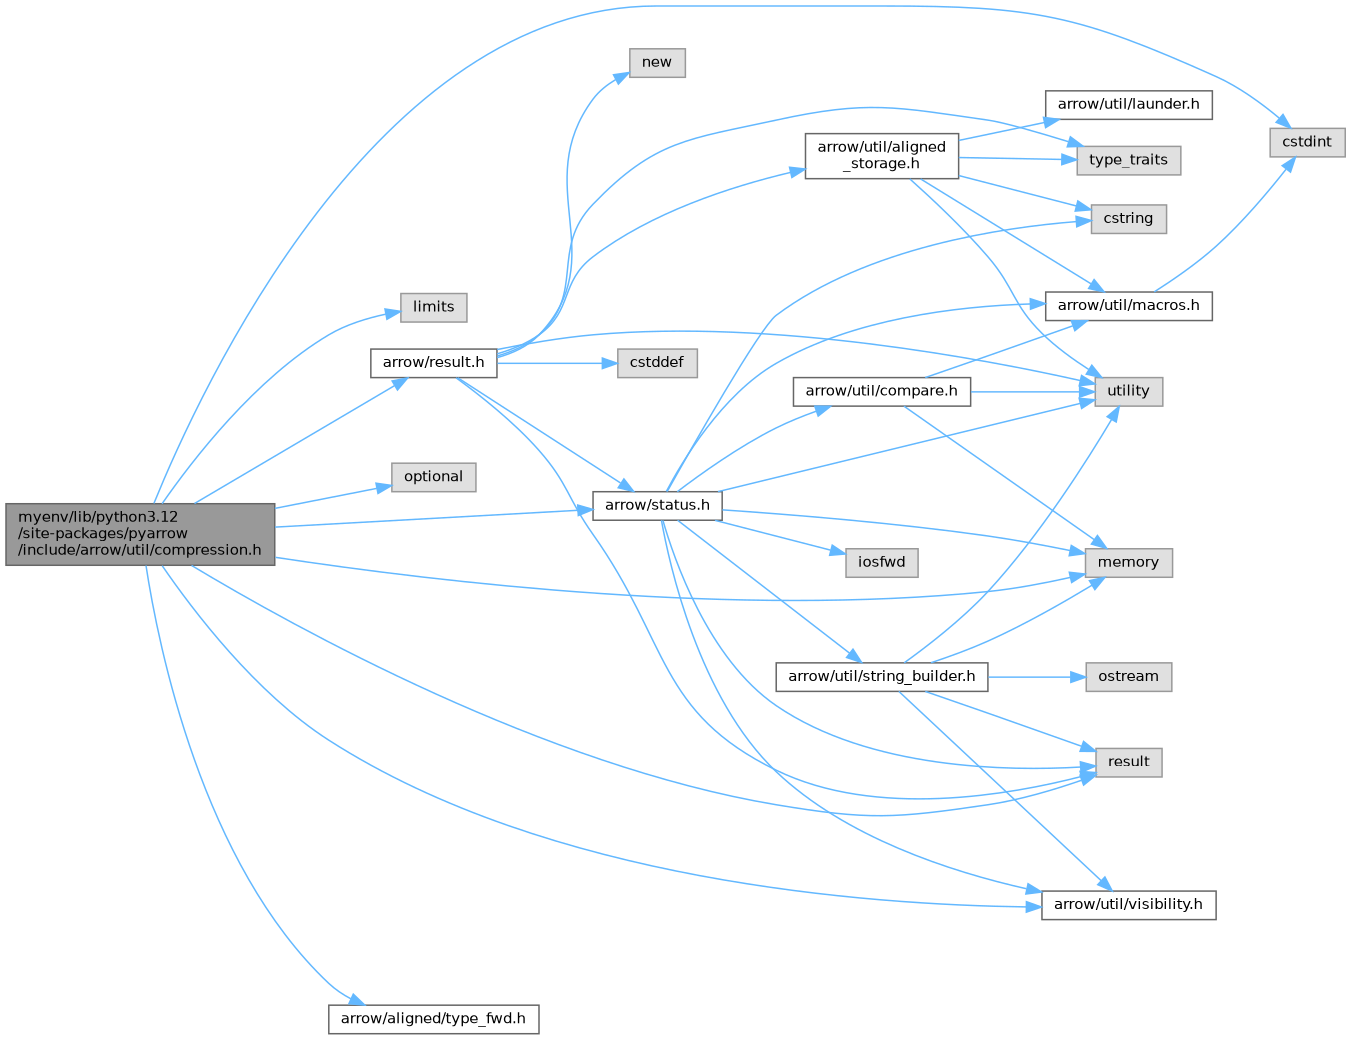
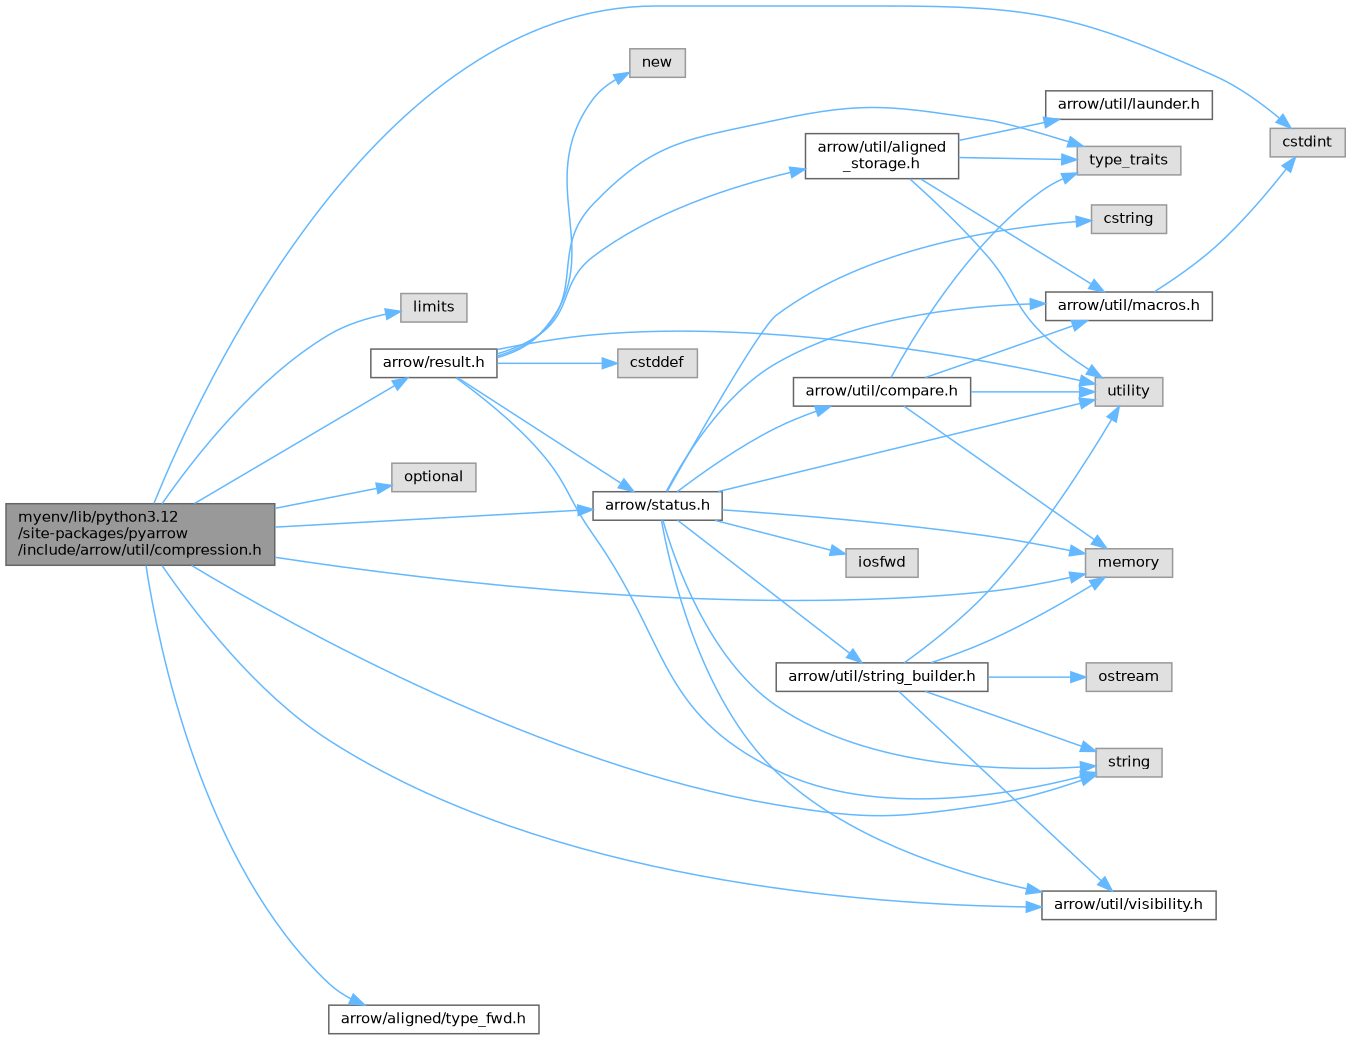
(1018, 191) -> none
none -> (964, 267)
(1129, 763) -> (1129, 763)
